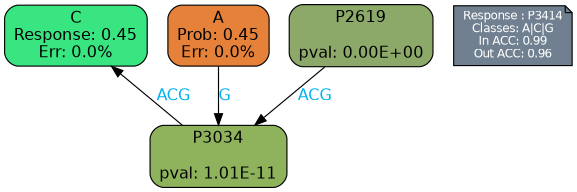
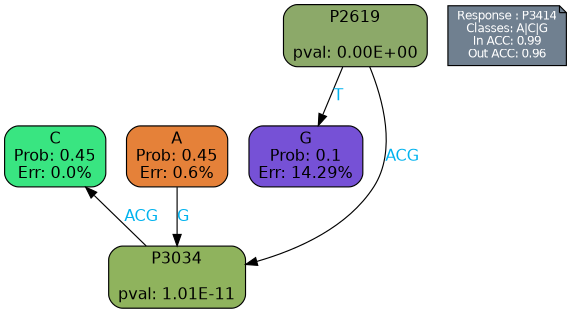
(76, 36) -> (55, 156)
(218, 36) -> (177, 156)
none -> (306, 156)
